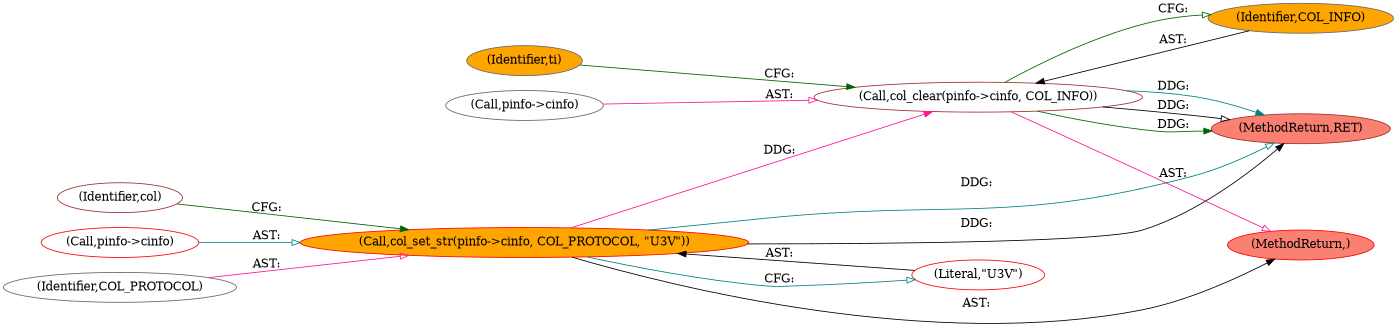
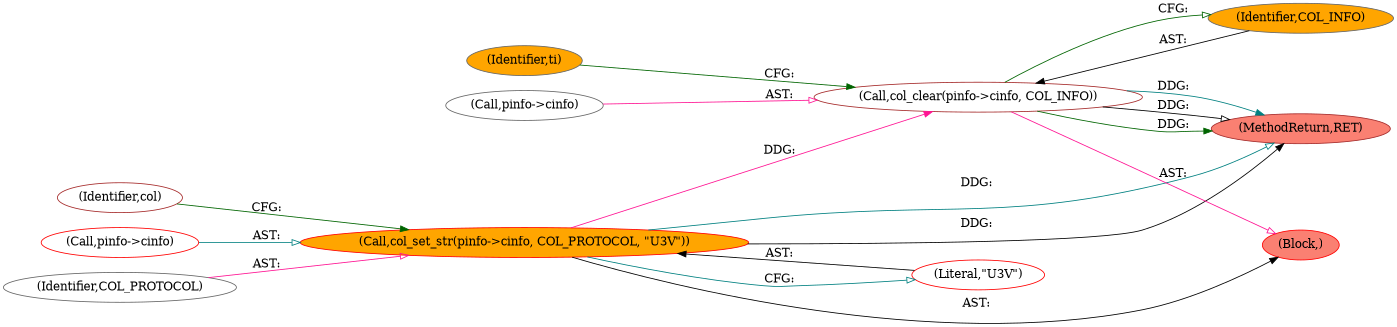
(1301, 245) -> (1301, 245)
